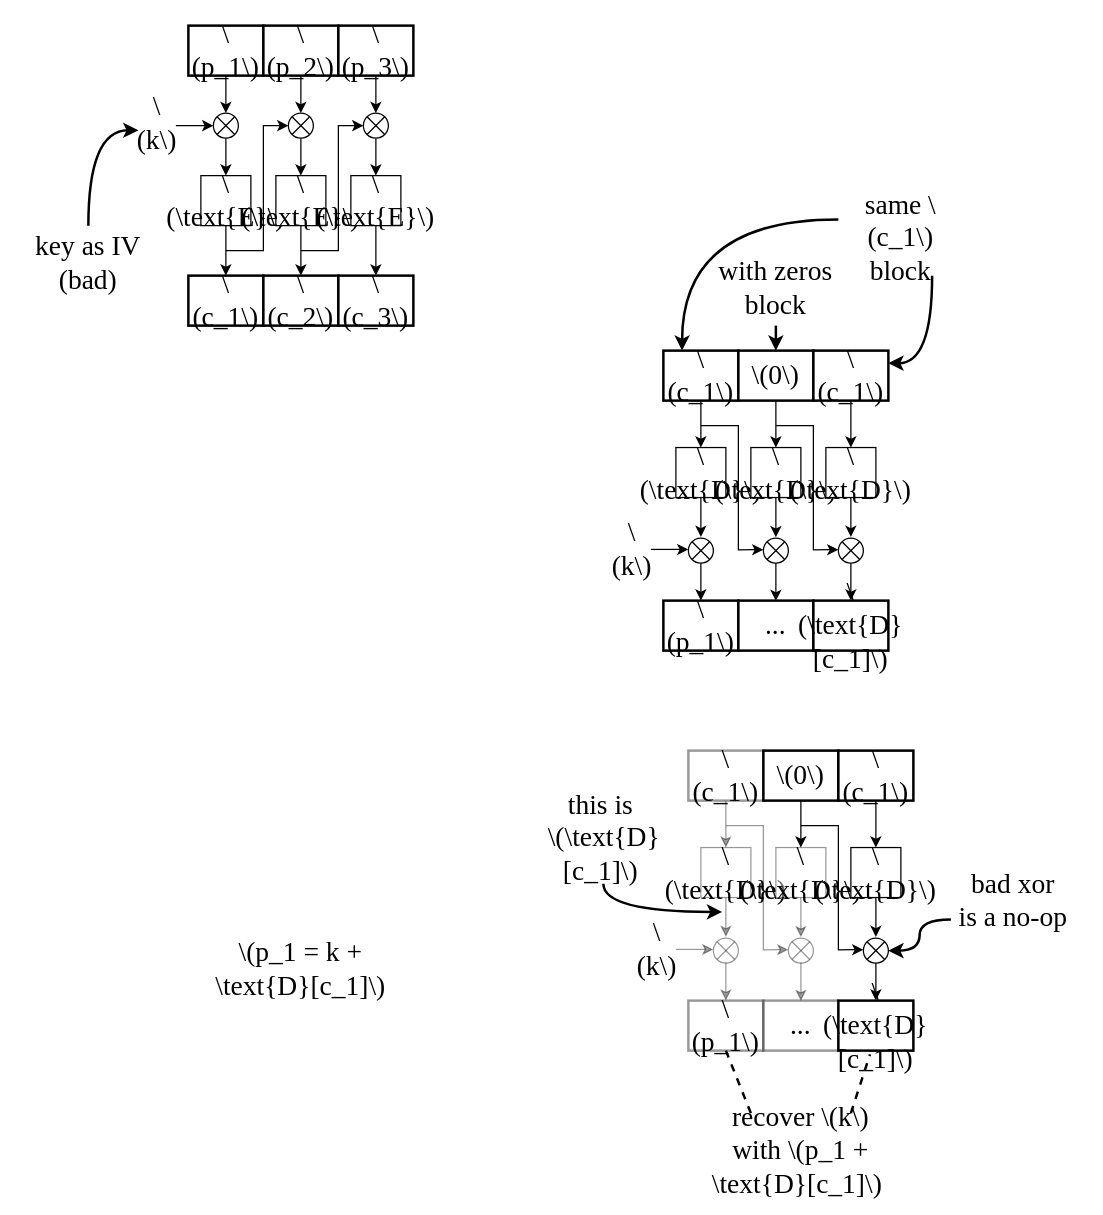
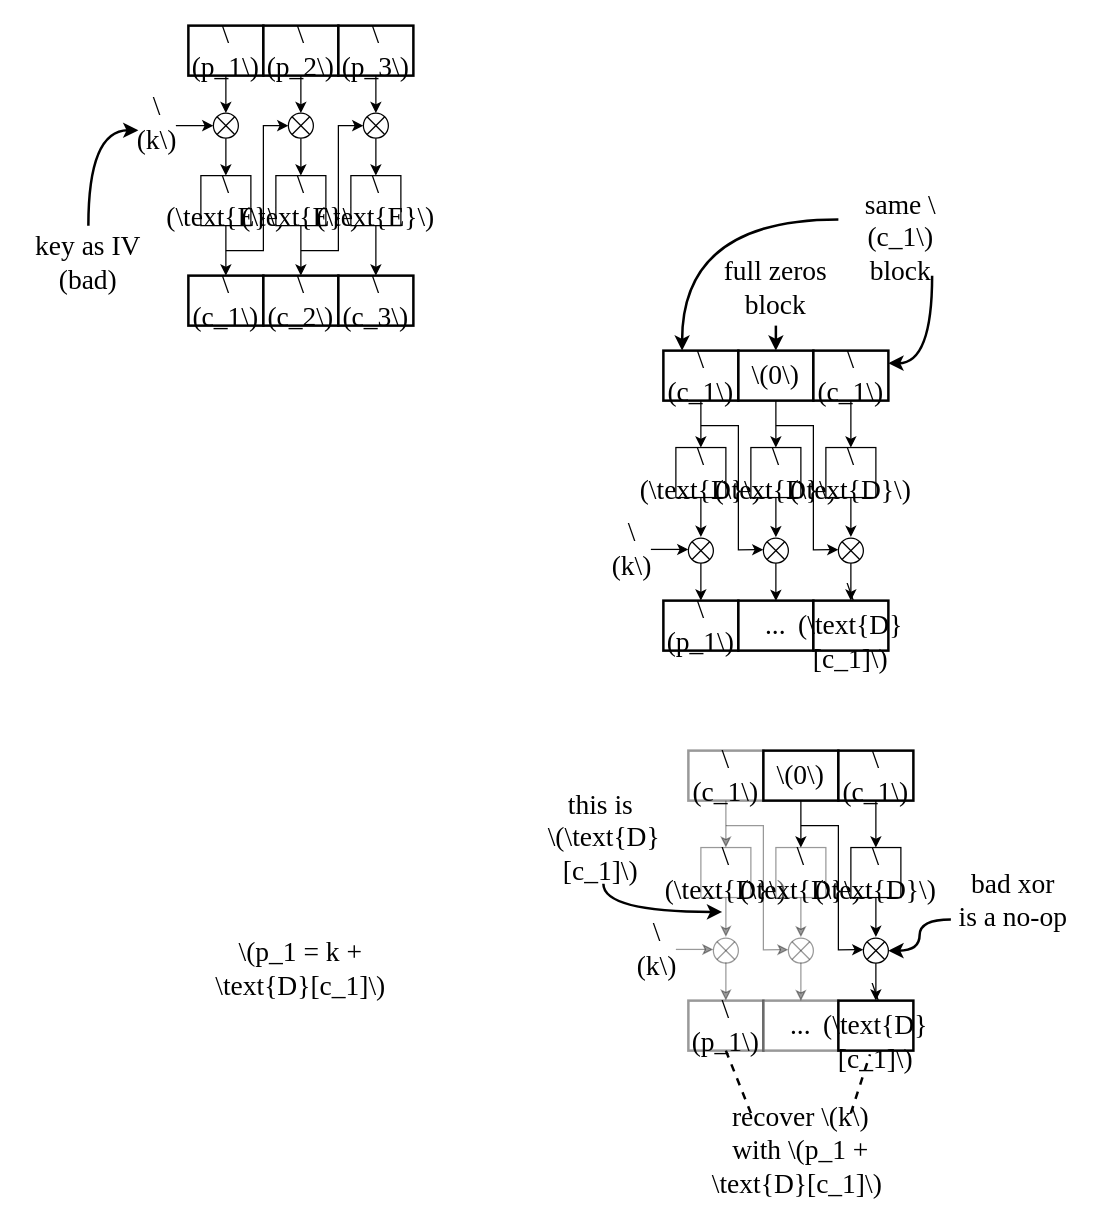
(776, 288) -> (776, 288)
